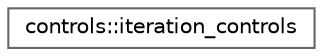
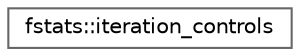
(161, 28) -> (150, 28)
